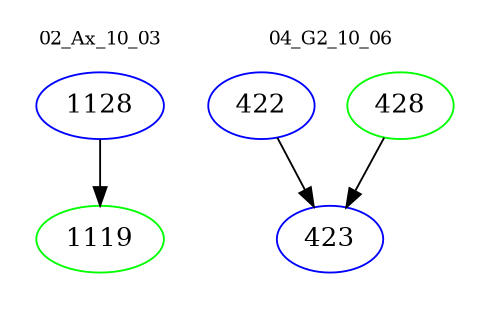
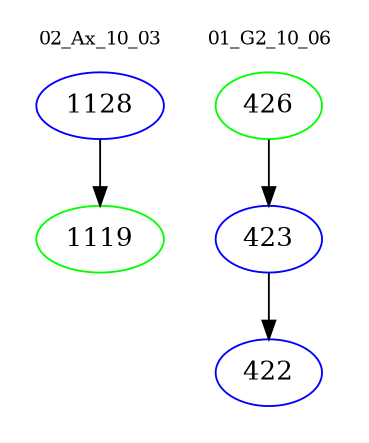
(331, 40) -> (270, 40)
(400, 106) -> (269, 106)
(291, 164) -> (269, 297)
